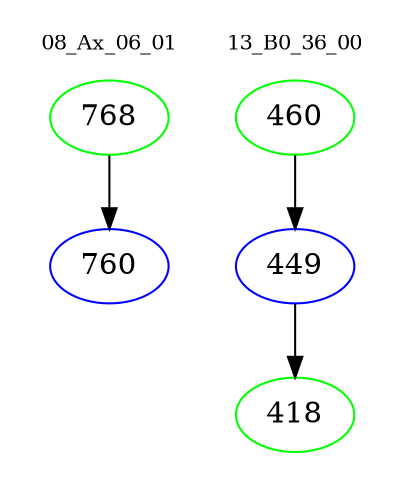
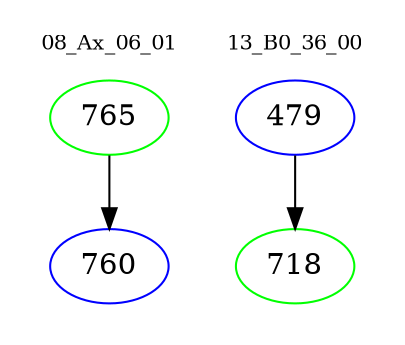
(109, 118) -> (109, 118)
(295, 118) -> none
(295, 266) -> (295, 118)
(295, 415) -> (295, 266)
